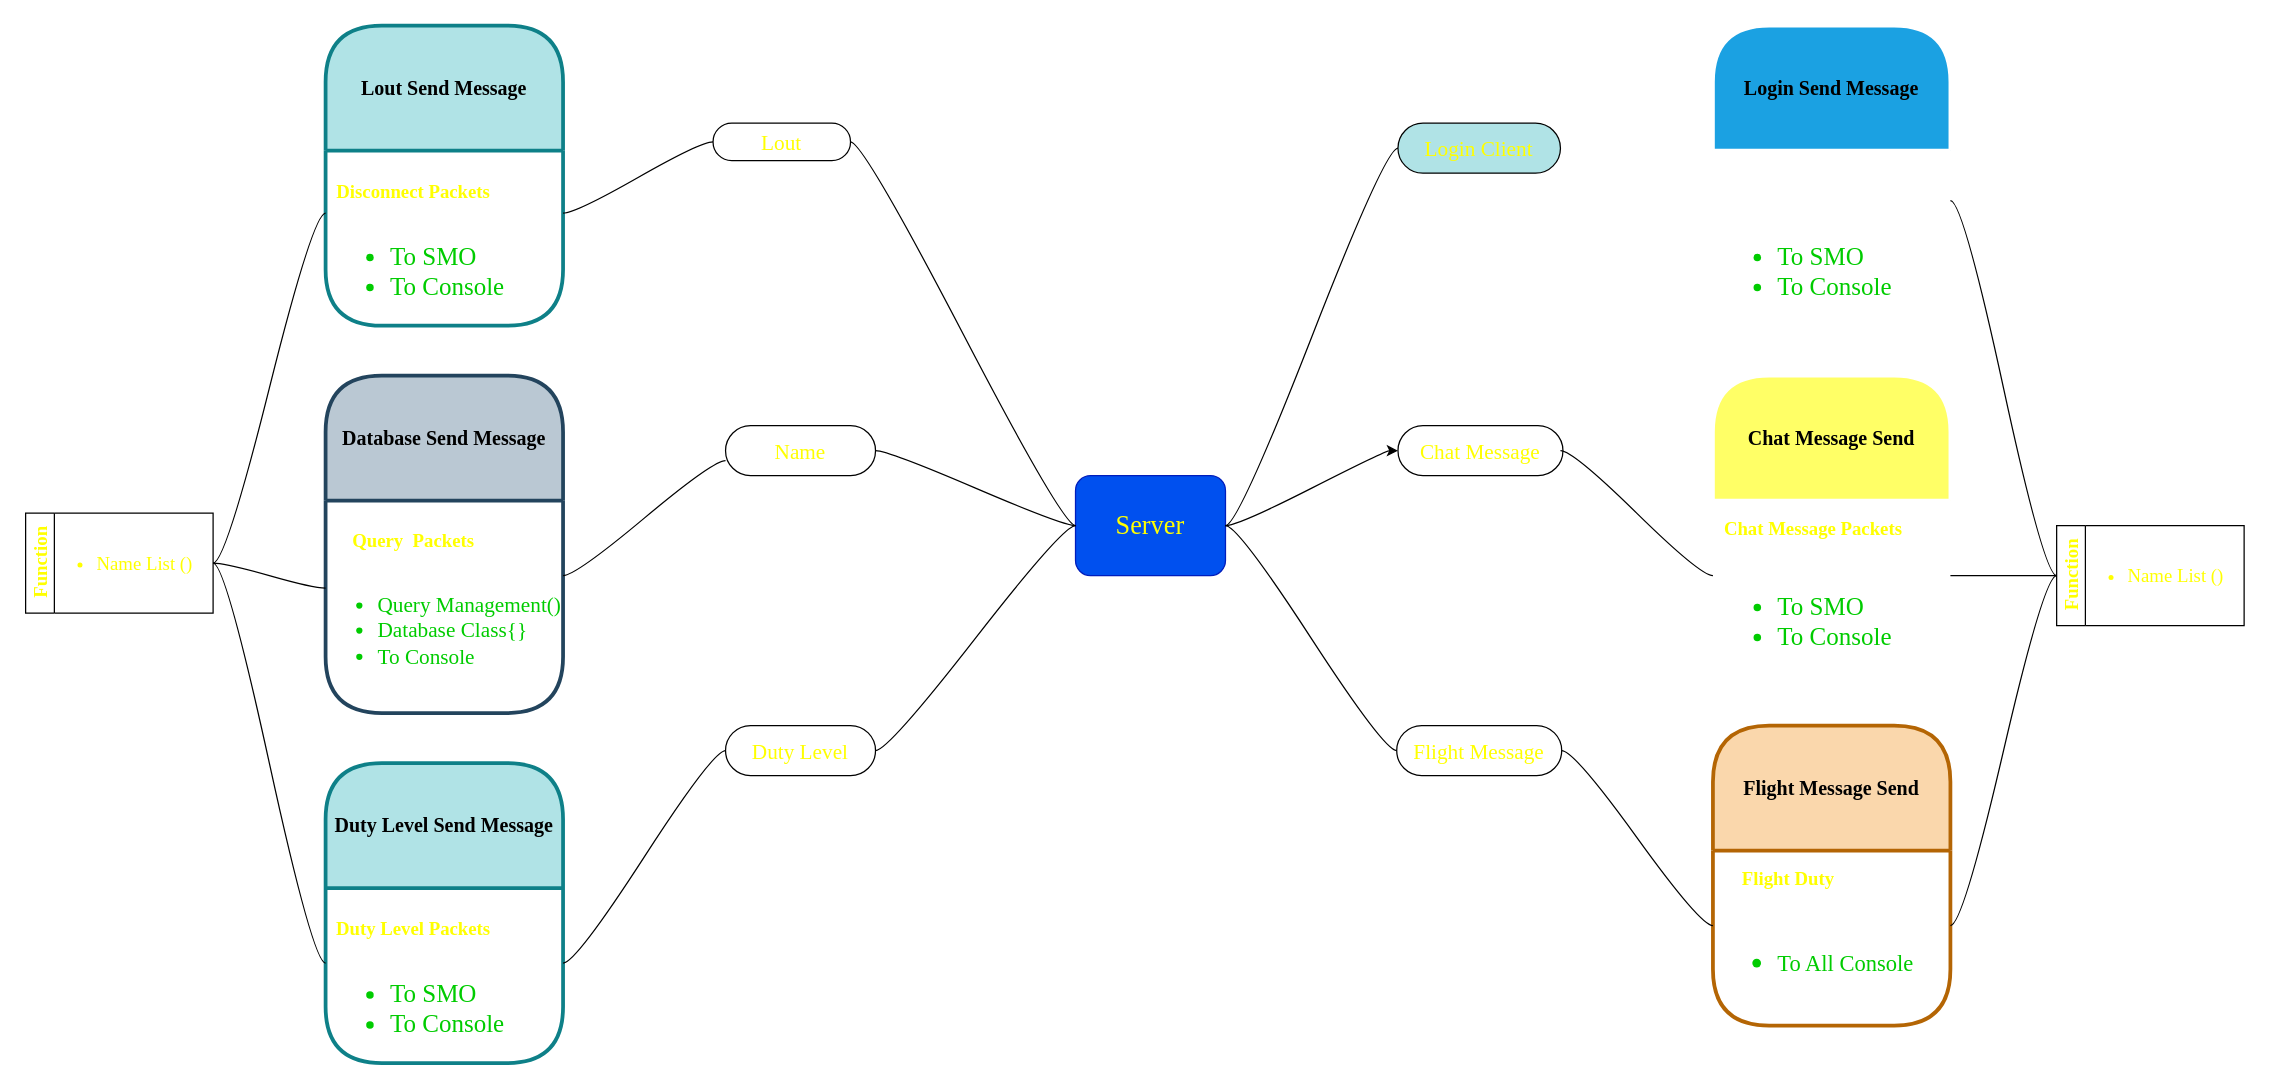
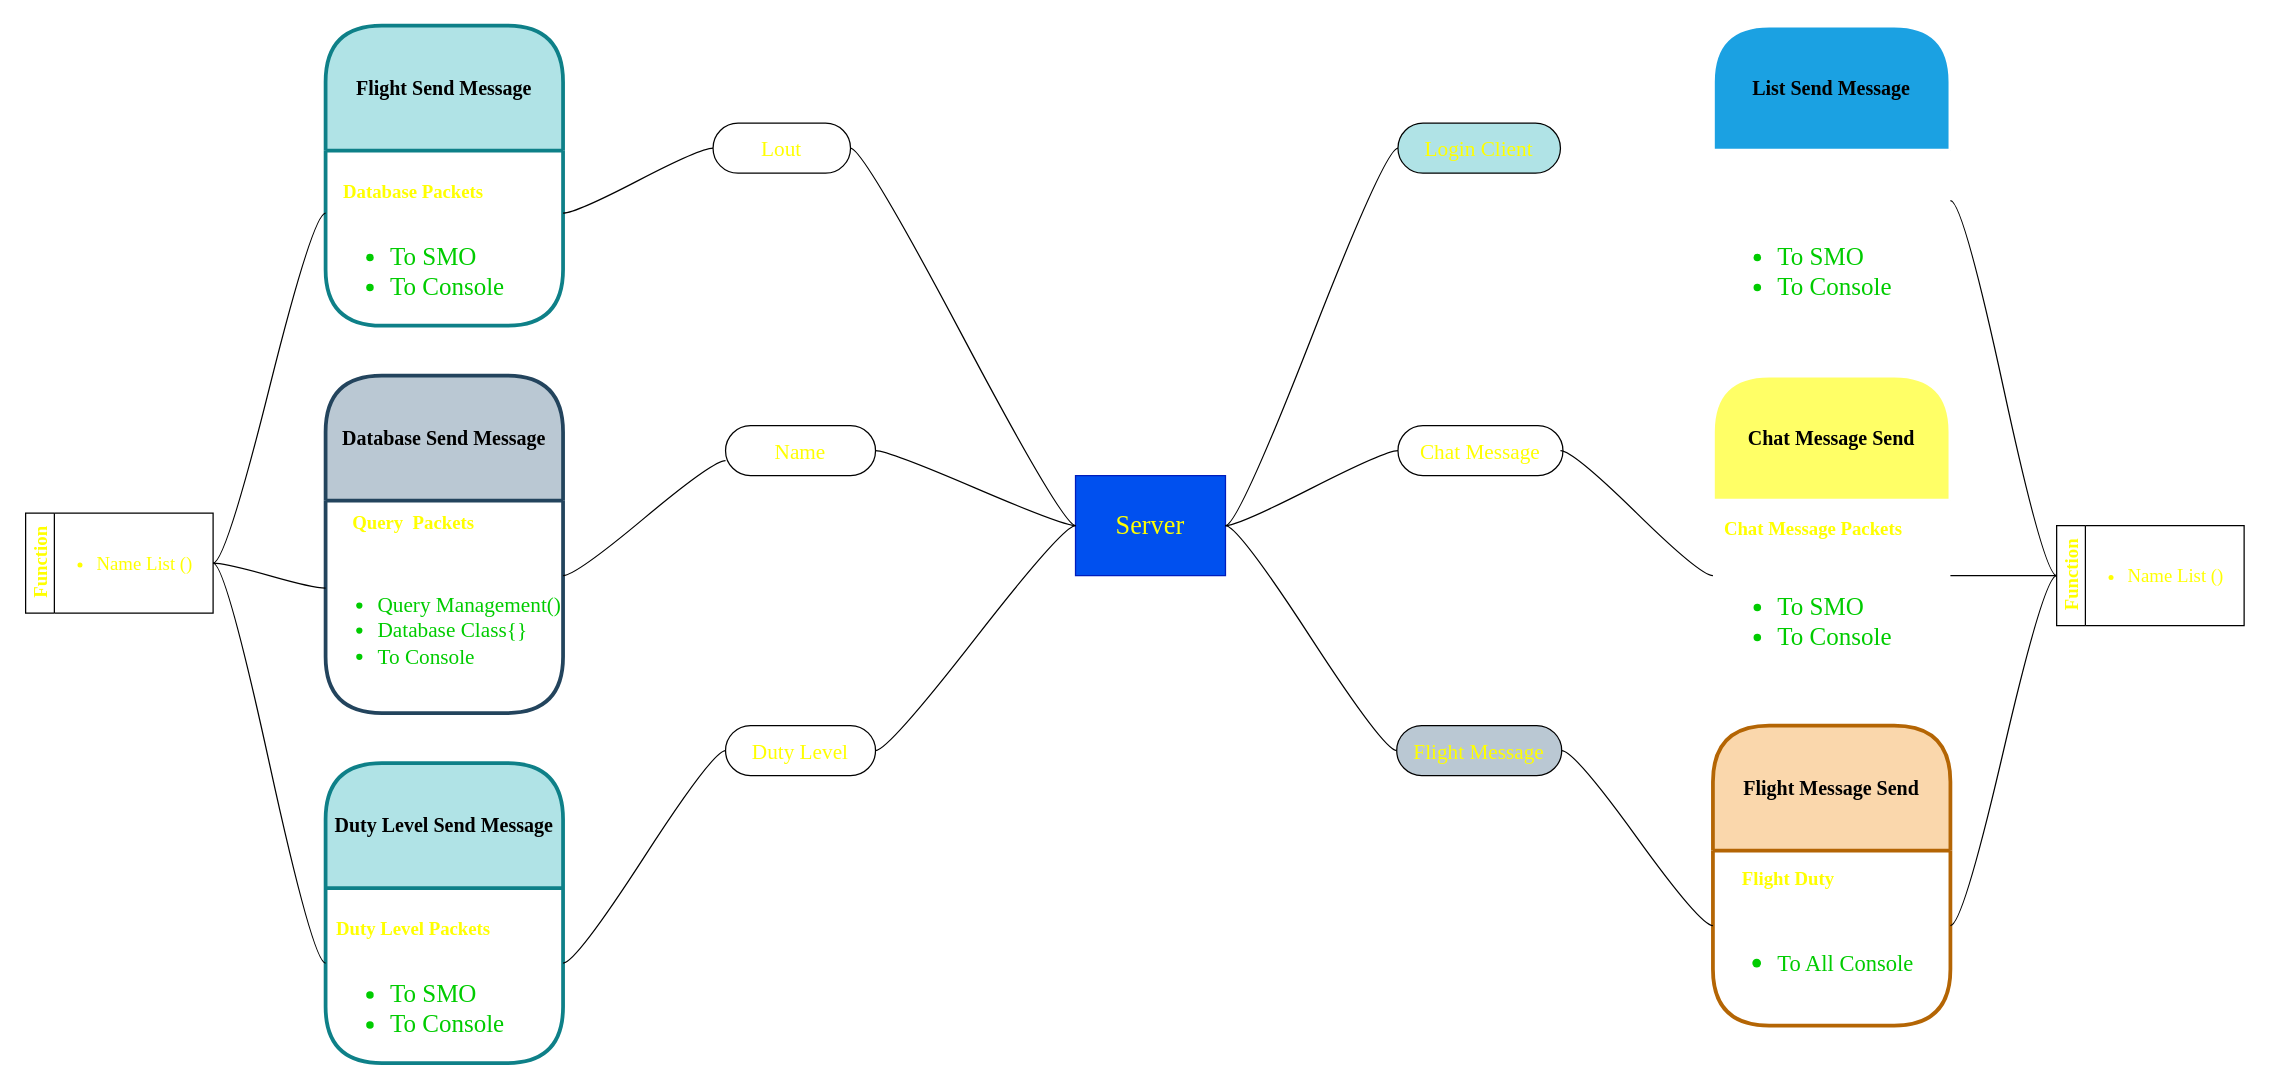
(444, 88) -> (444, 88)
(1832, 88) -> (1832, 88)
(782, 142) -> (782, 148)
(414, 188) -> (414, 188)
(1372, 458) -> (1375, 458)
(1151, 526) -> (1151, 526)
(413, 538) -> (413, 519)
(1479, 751) -> (1479, 751)
